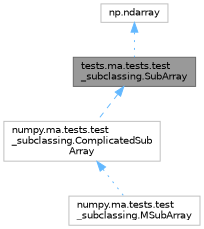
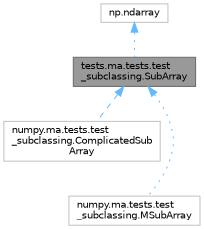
(113, 183) -> (173, 146)
